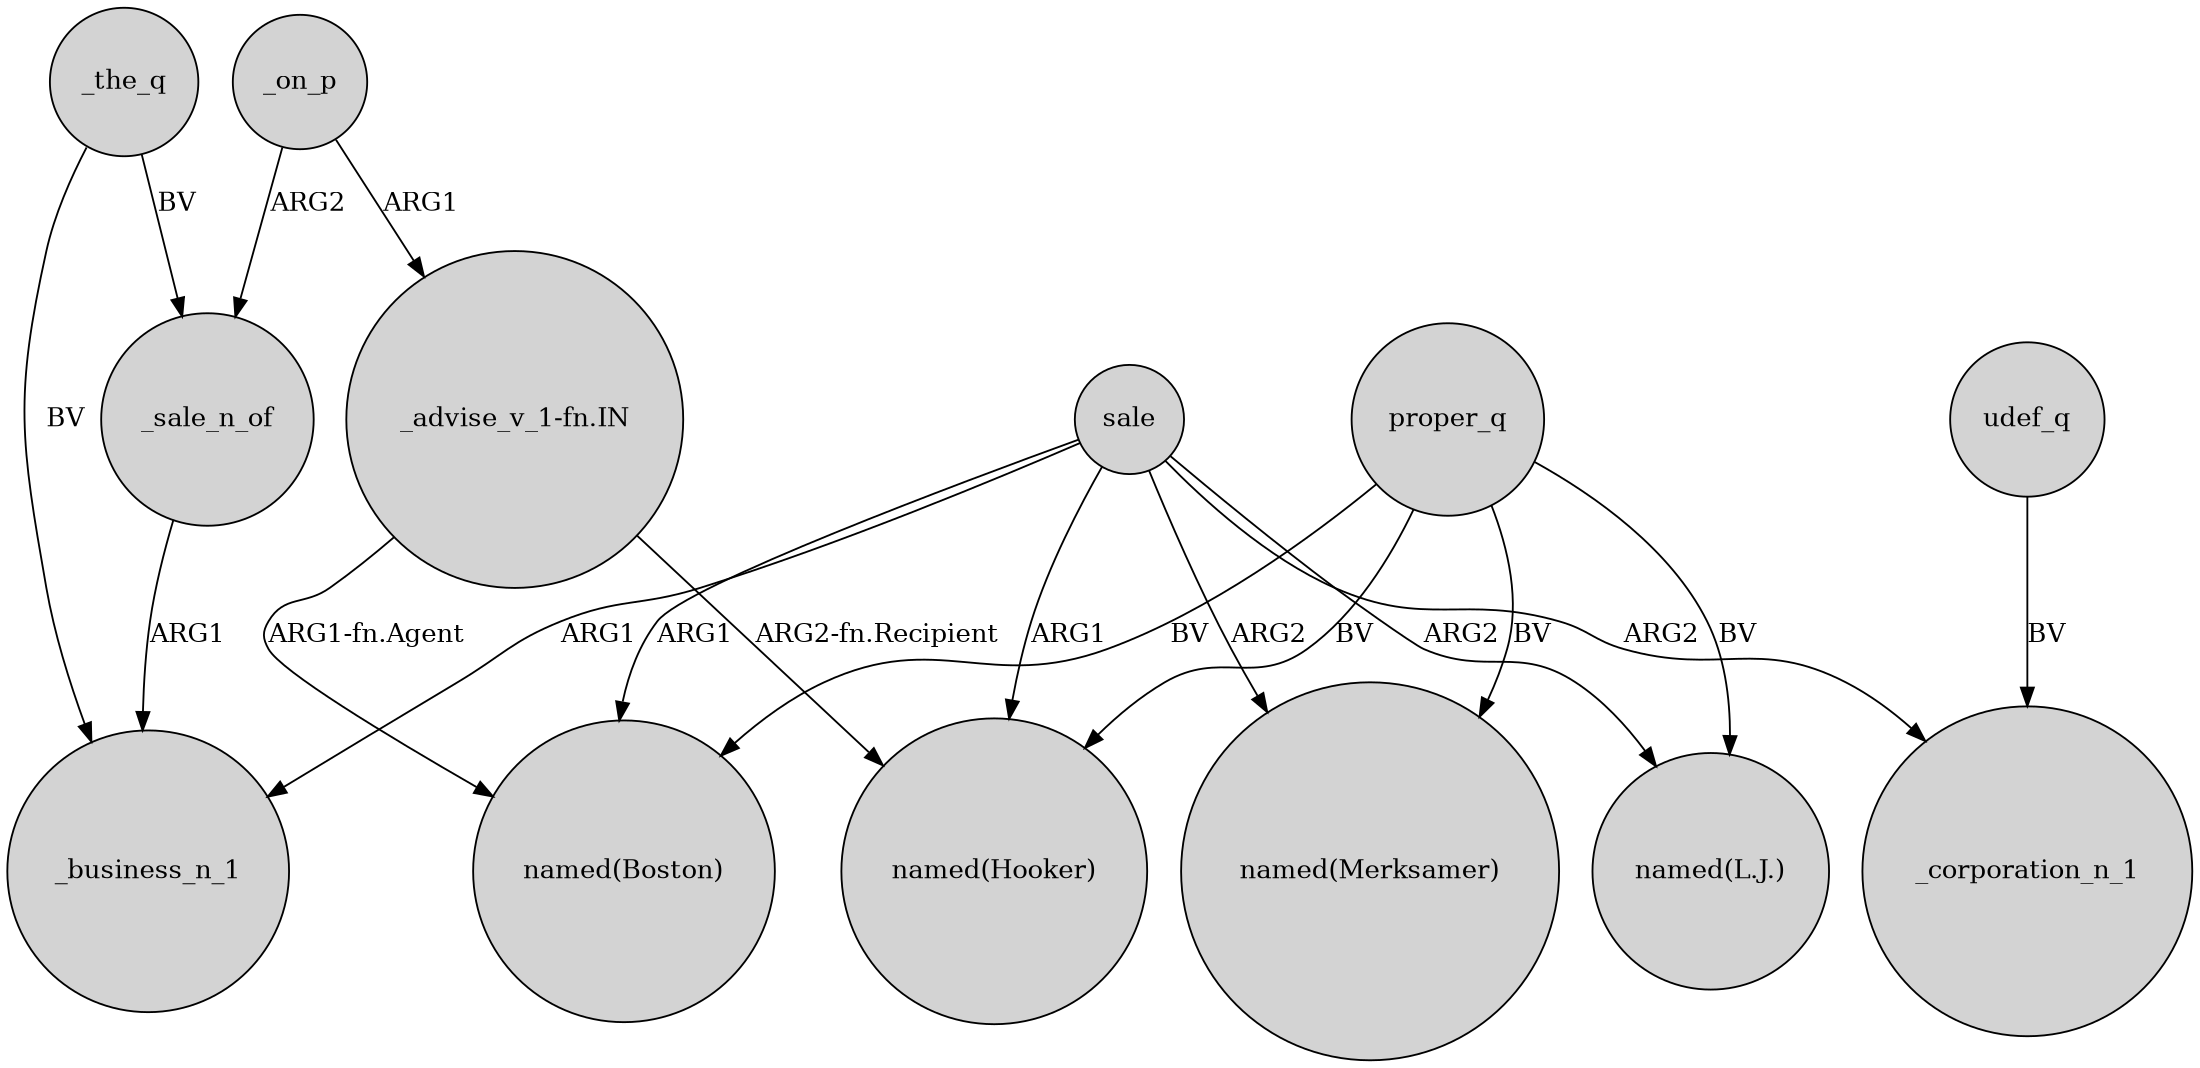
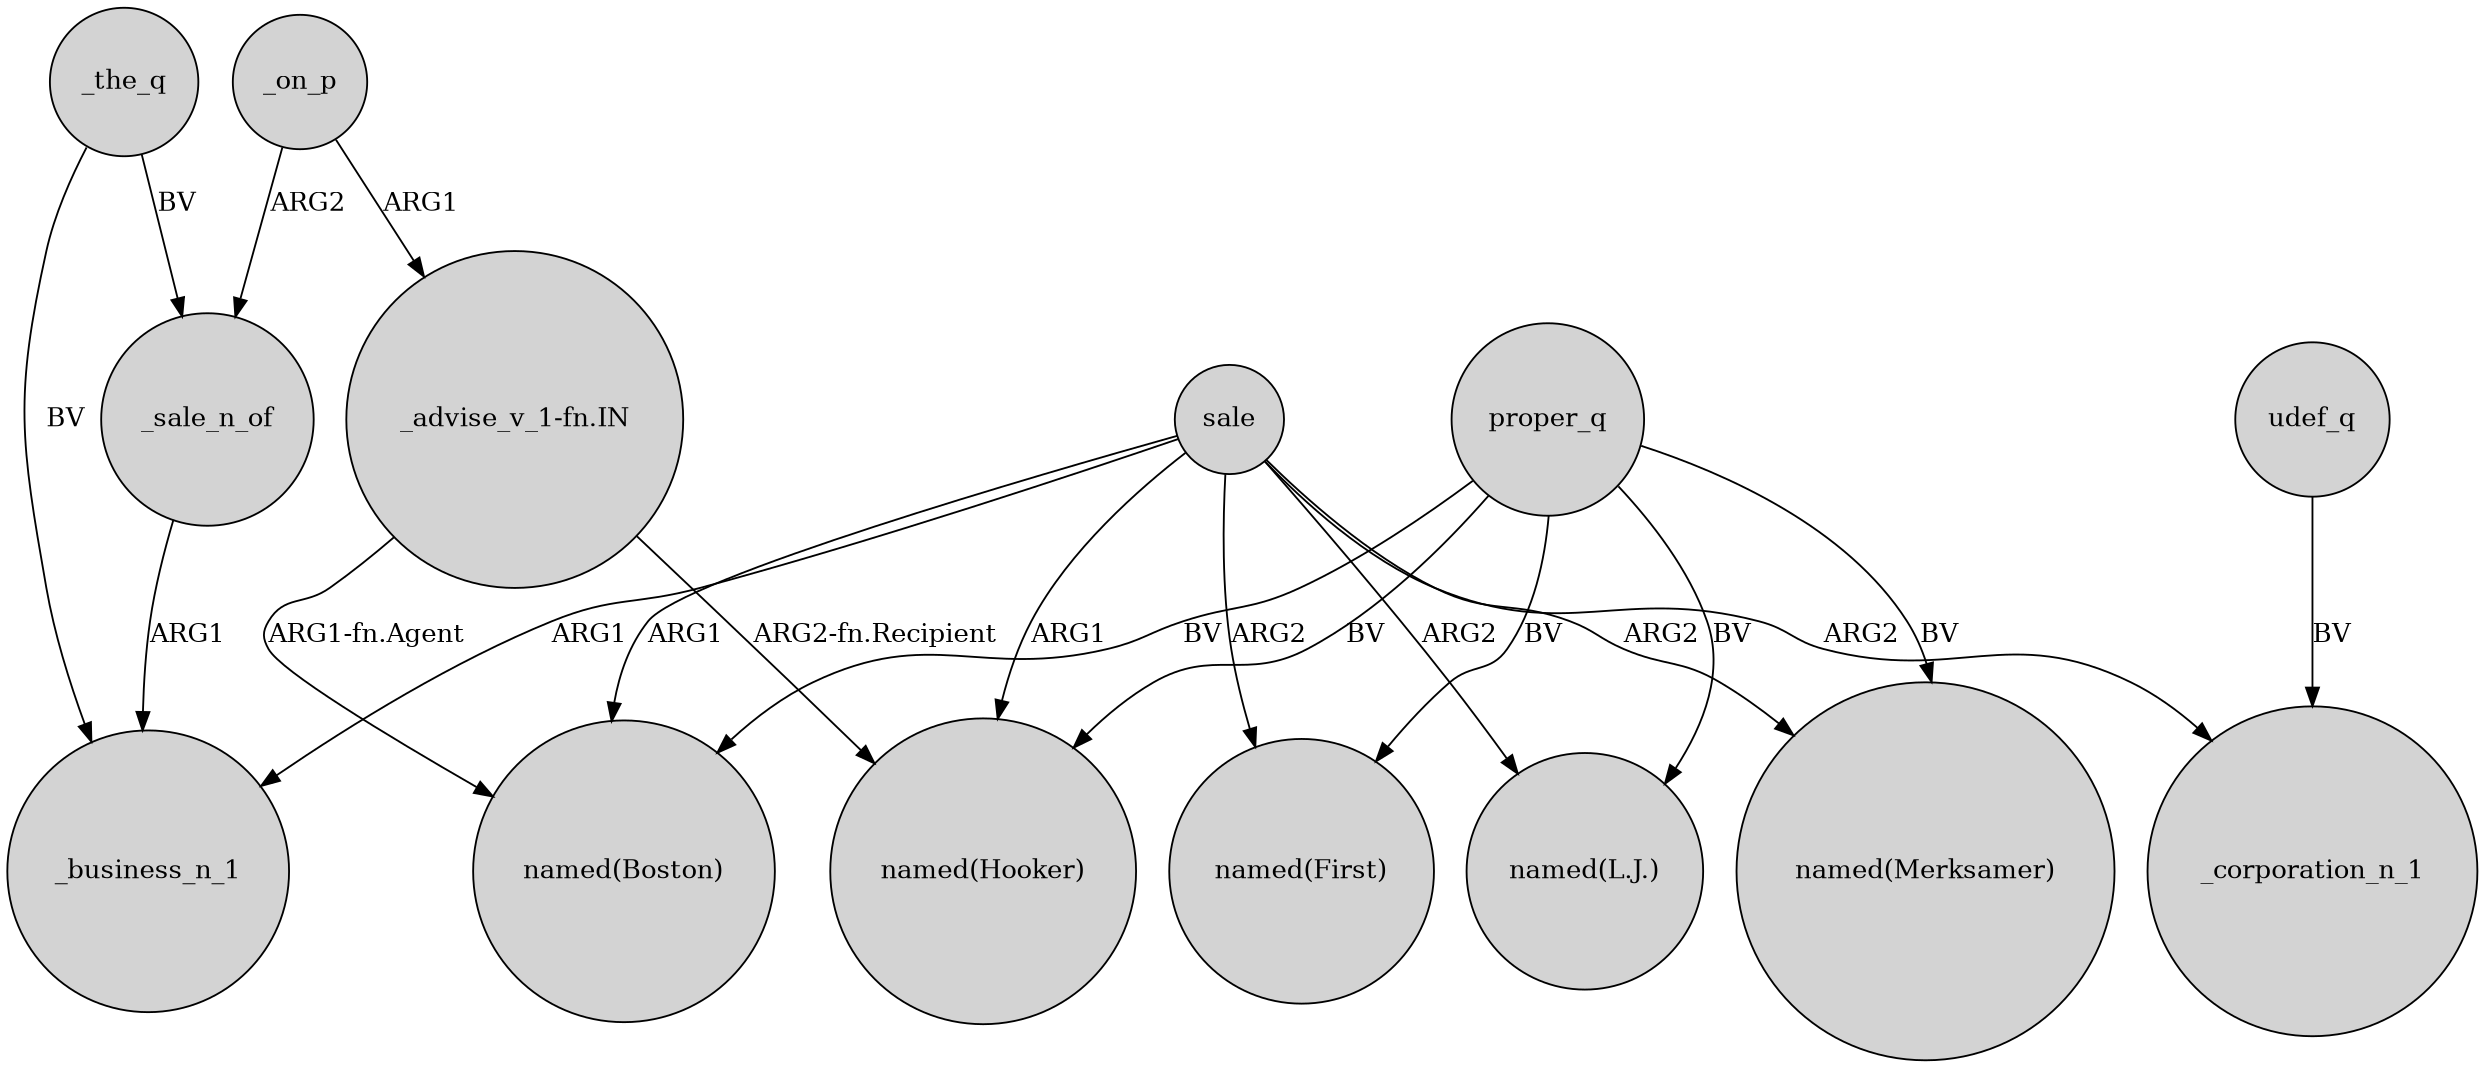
none -> (1302, 871)
